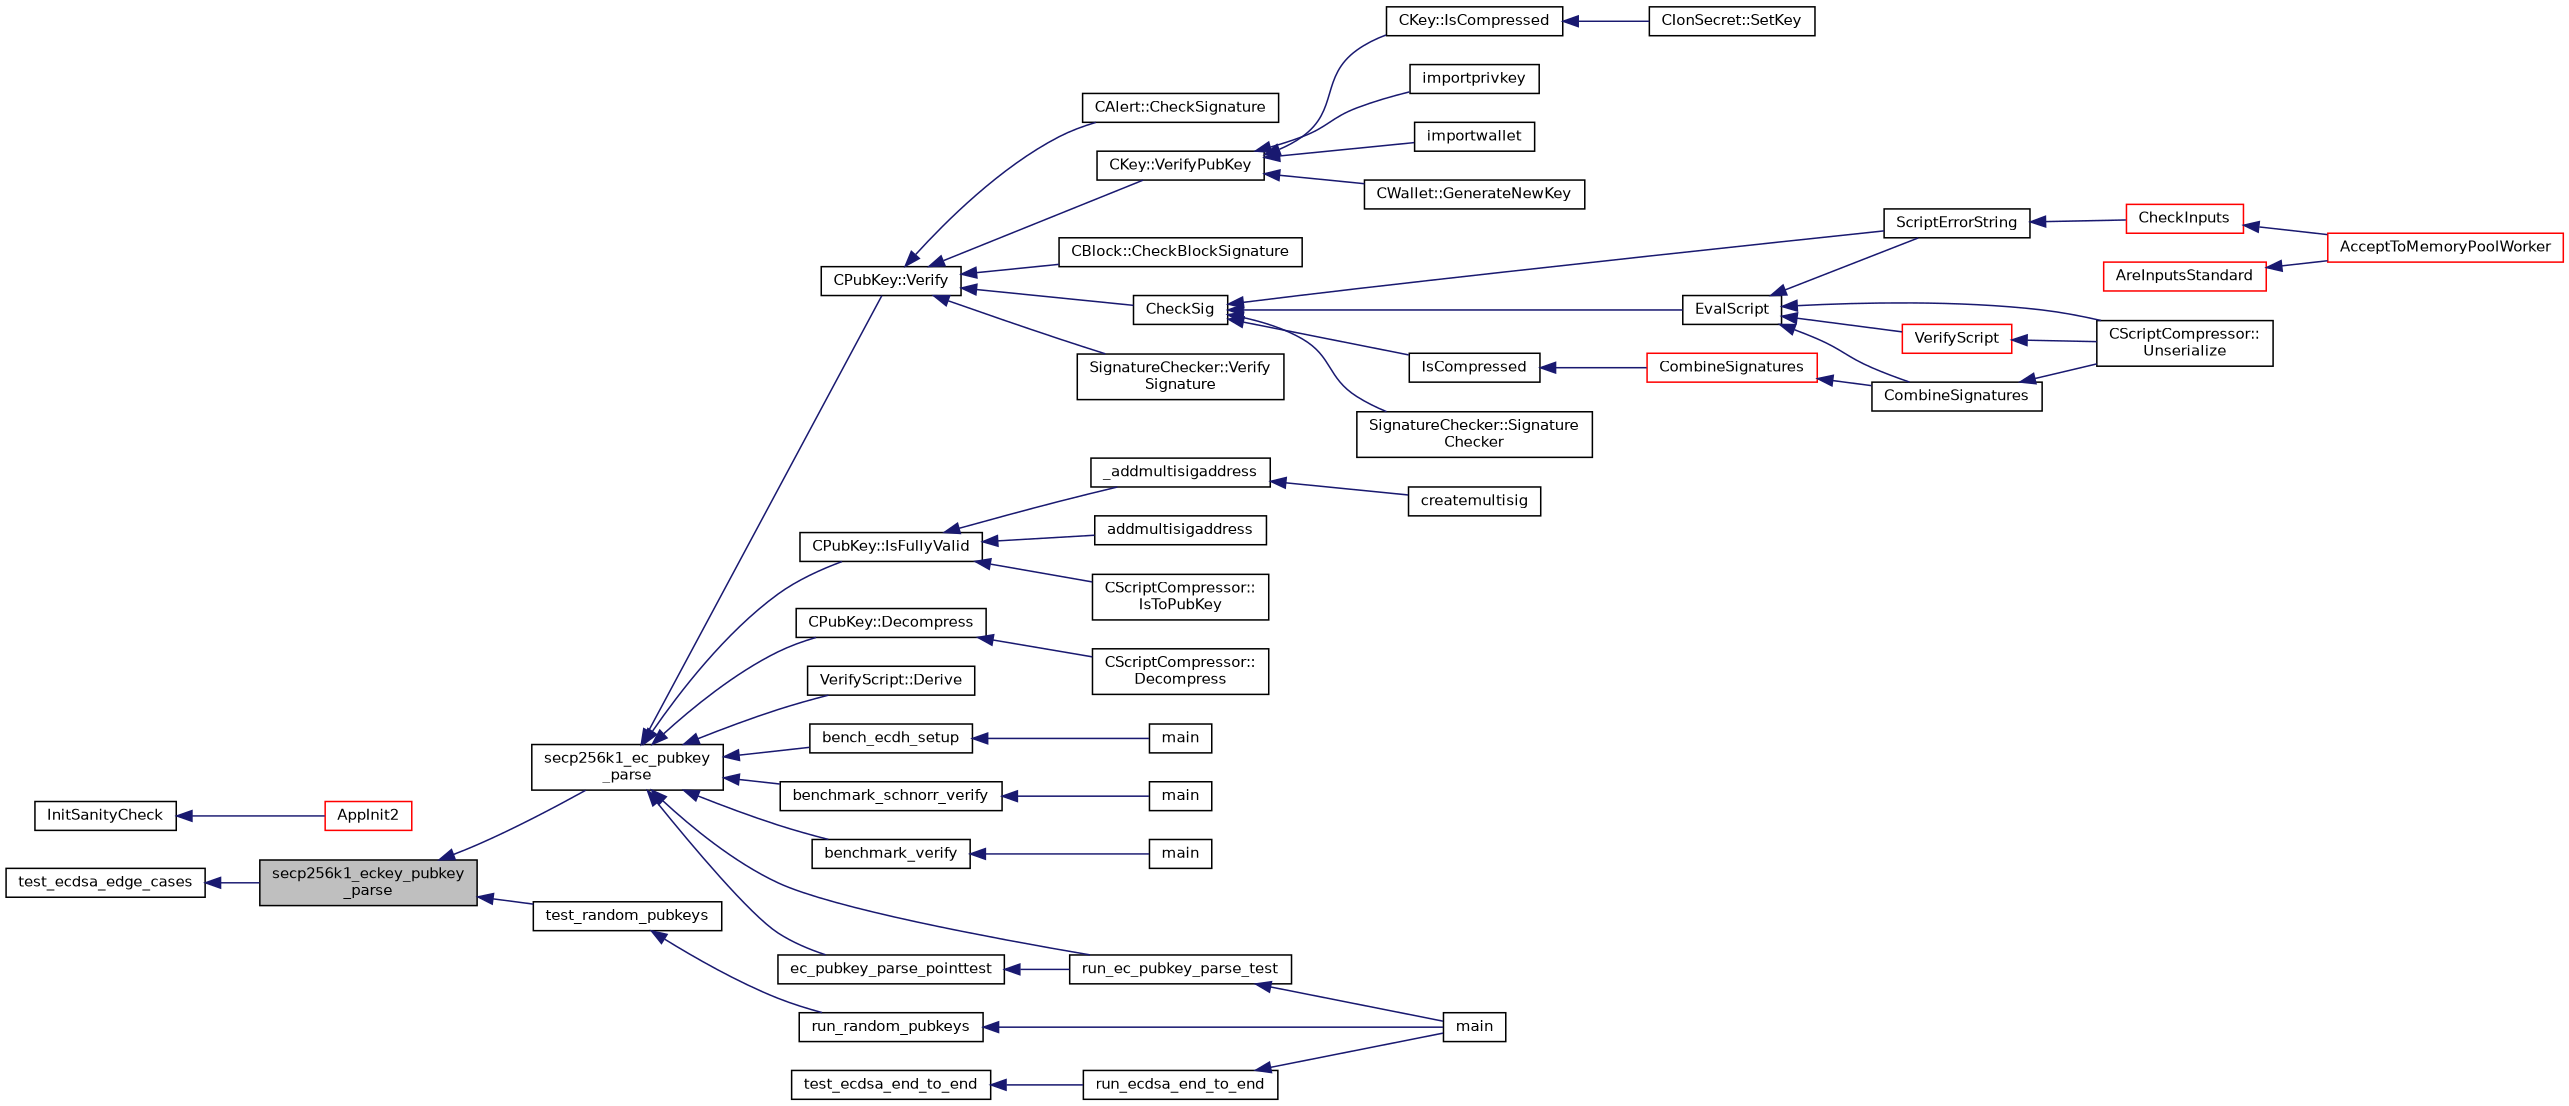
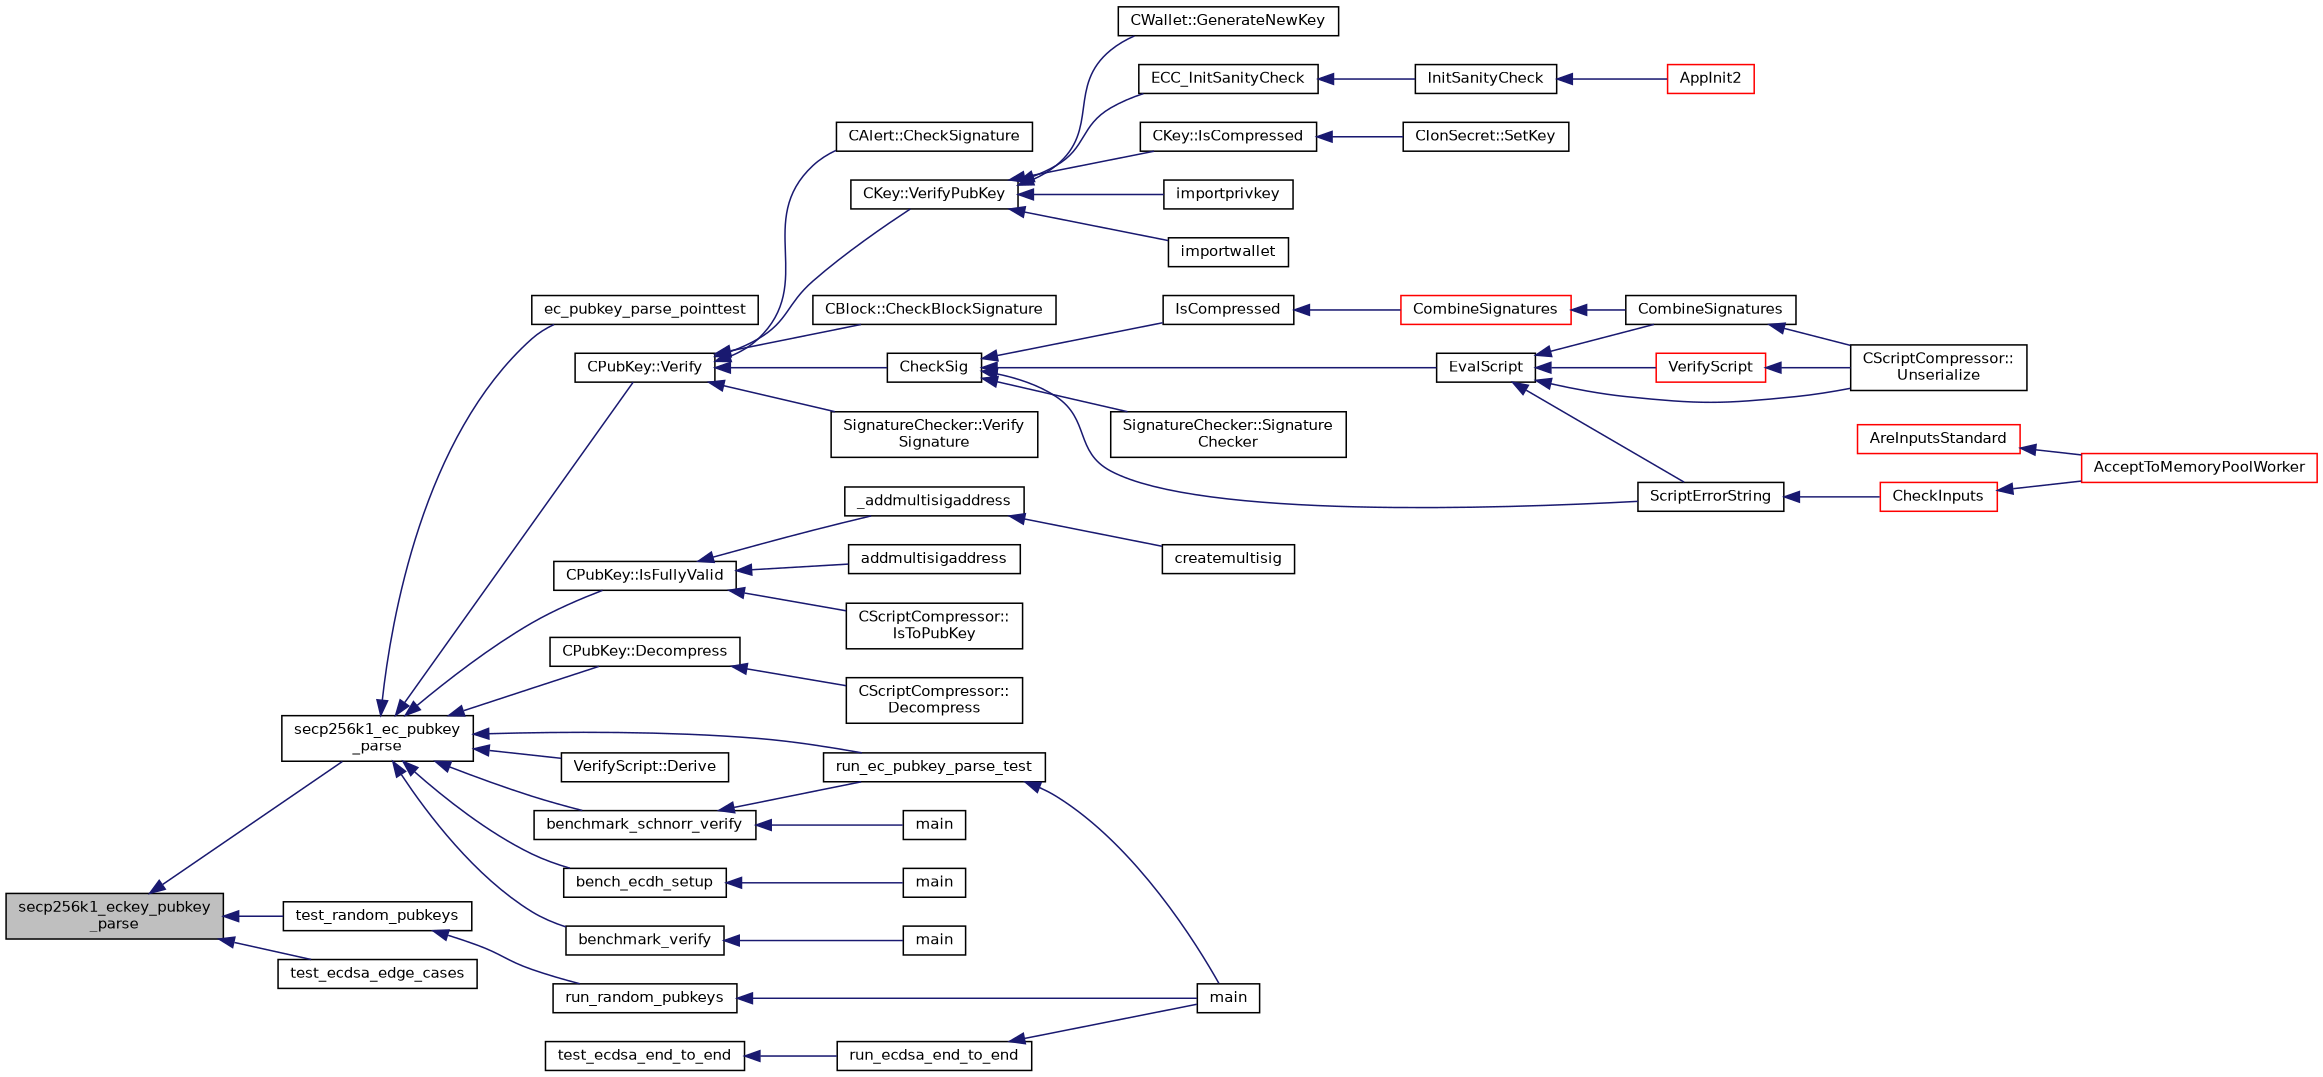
none -> (1228, 79)
(240, 883) -> (273, 951)
(1045, 969) -> (798, 795)
